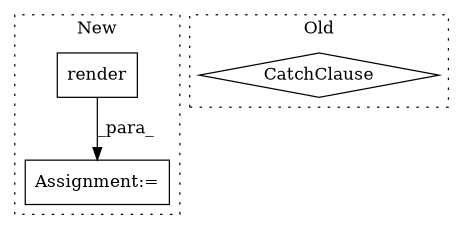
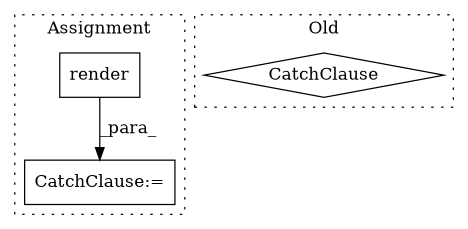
(97, 29) -> (100, 29)
(97, 182) -> (100, 182)
